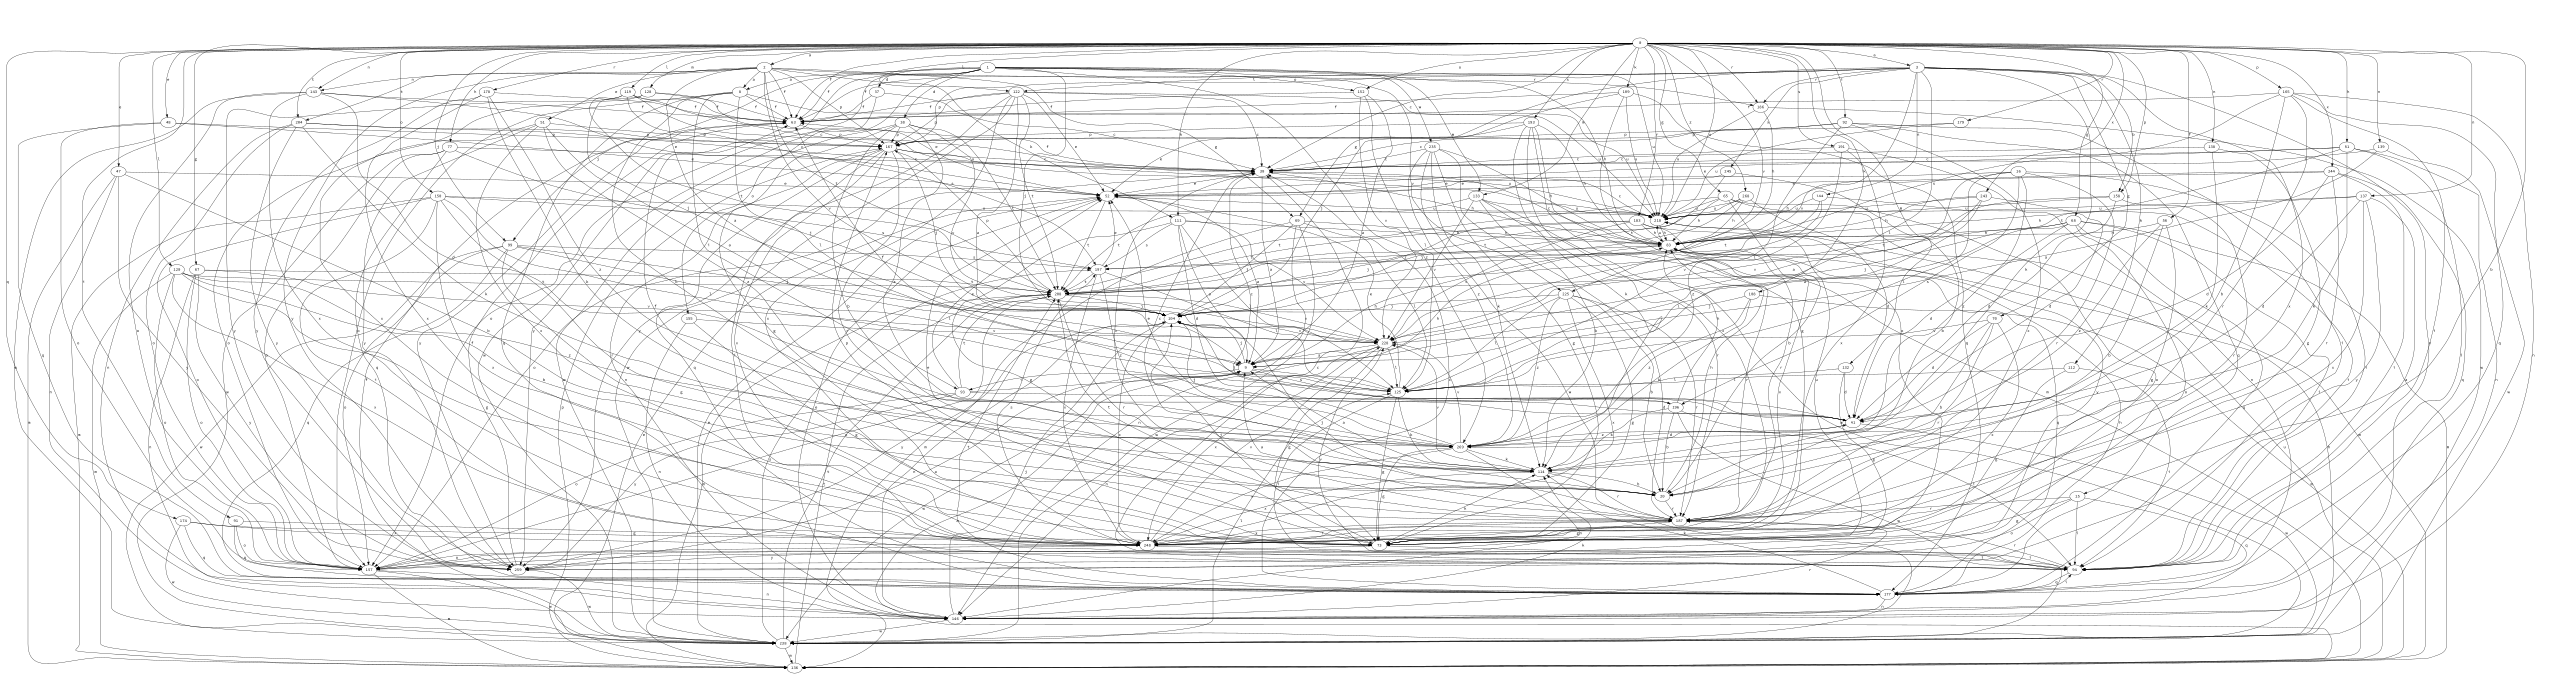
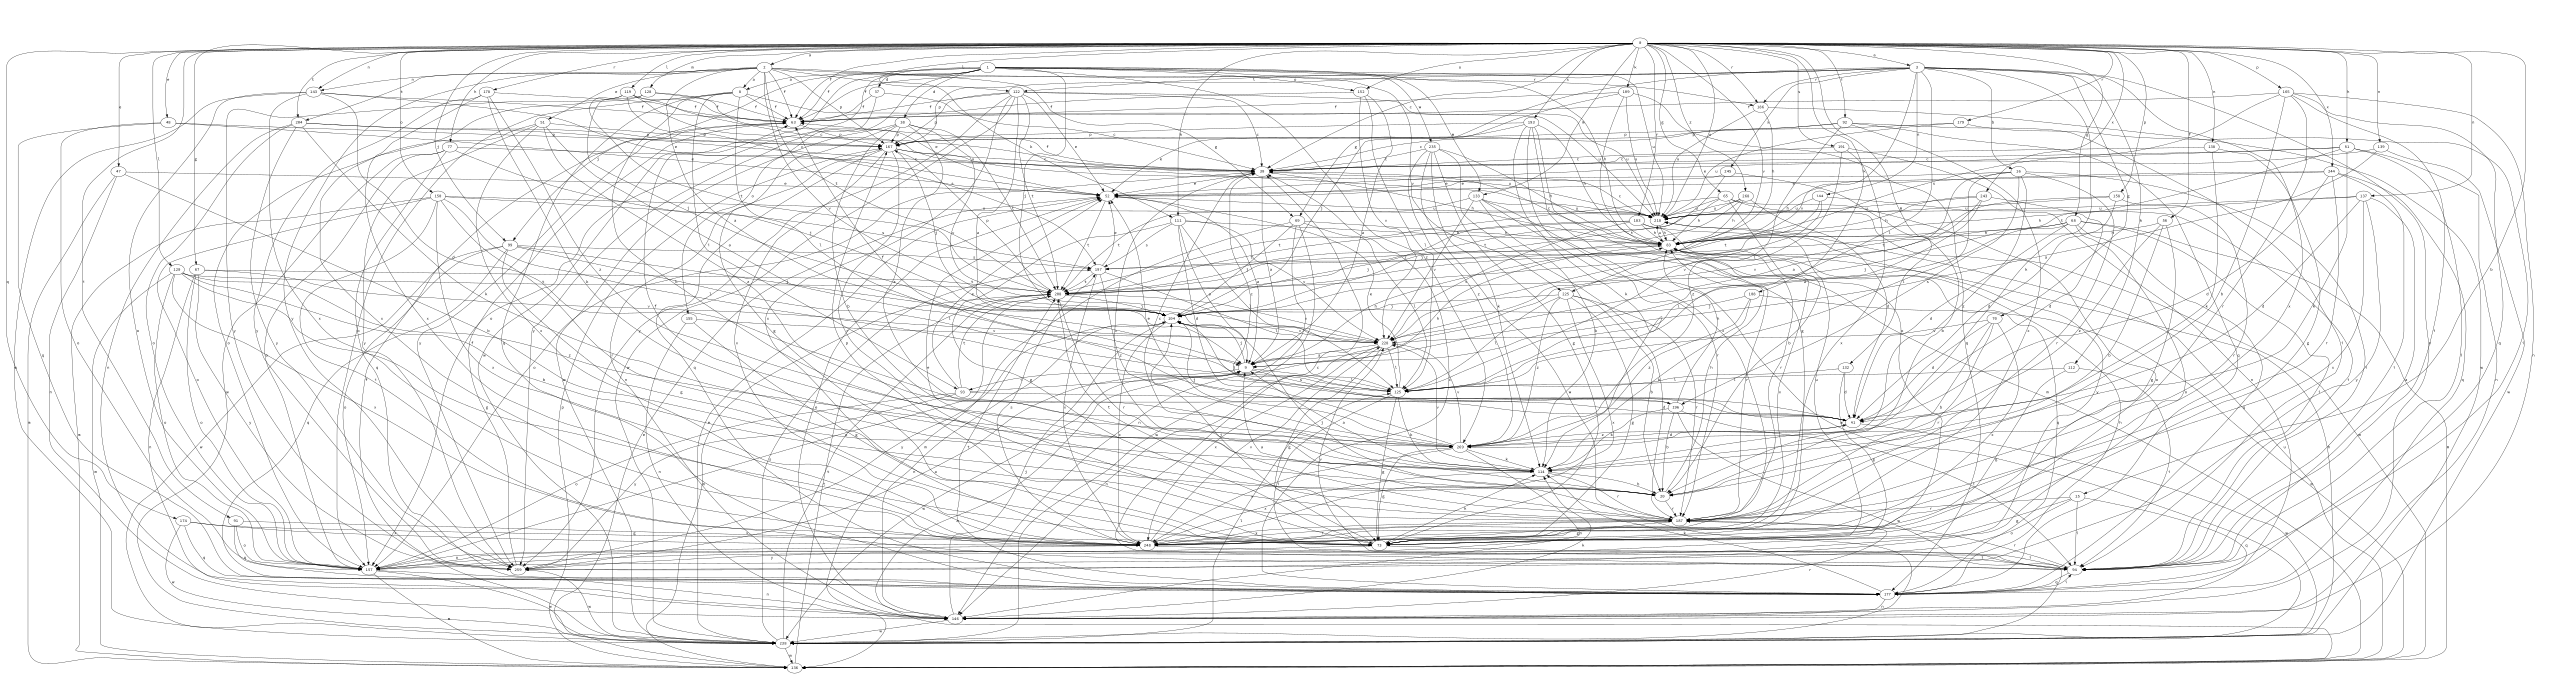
(2100, 82) -> (1992, 97)
(245, 443) -> none
(1213, 556) -> (2521, 243)
